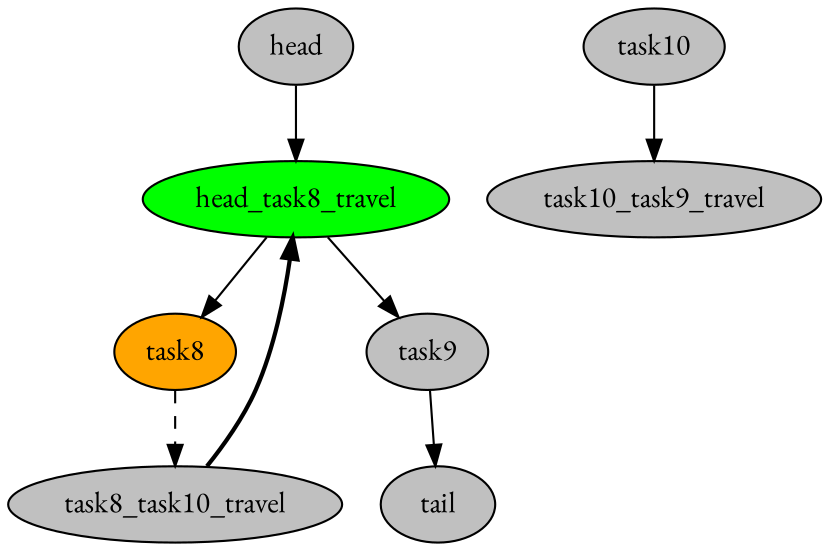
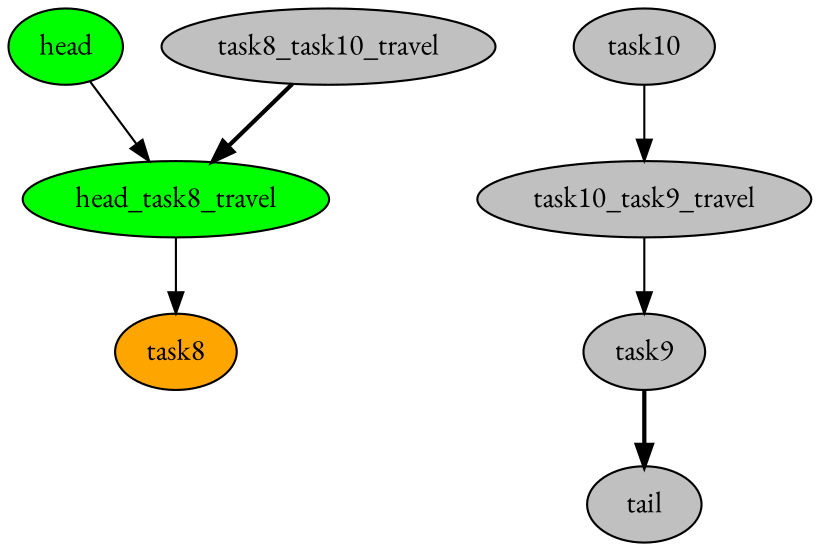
(296, 47) -> (66, 47)
(356, 269) -> (644, 265)
(175, 418) -> none
(432, 418) -> (644, 418)
